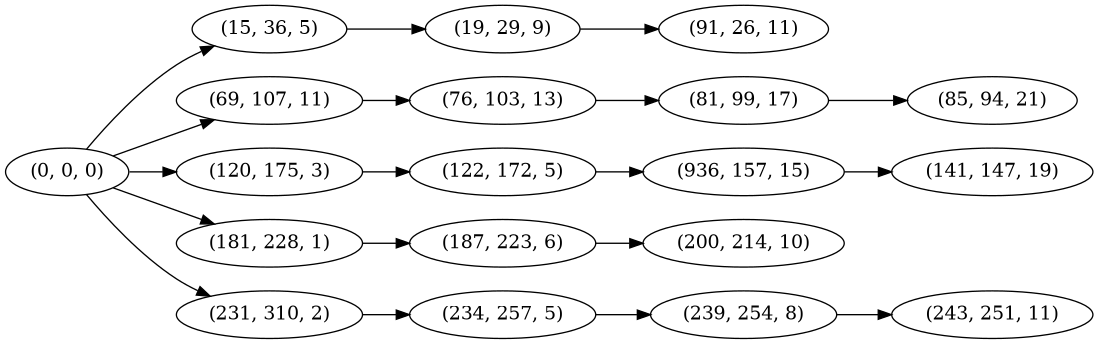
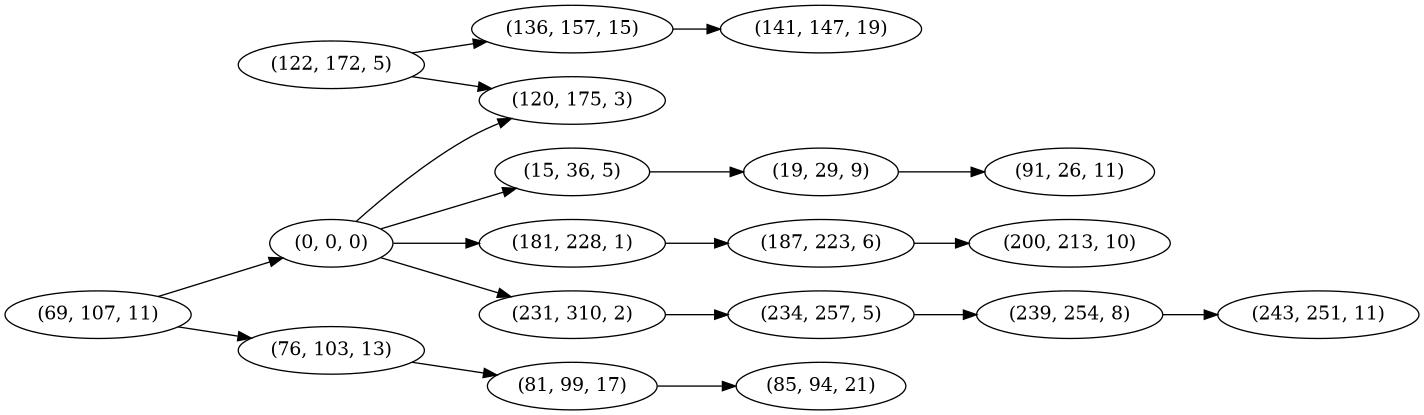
(157, 140) -> (214, 279)
(379, 172) -> (445, 82)
(744, 172) -> (572, 29)
(744, 243) -> (1070, 243)
